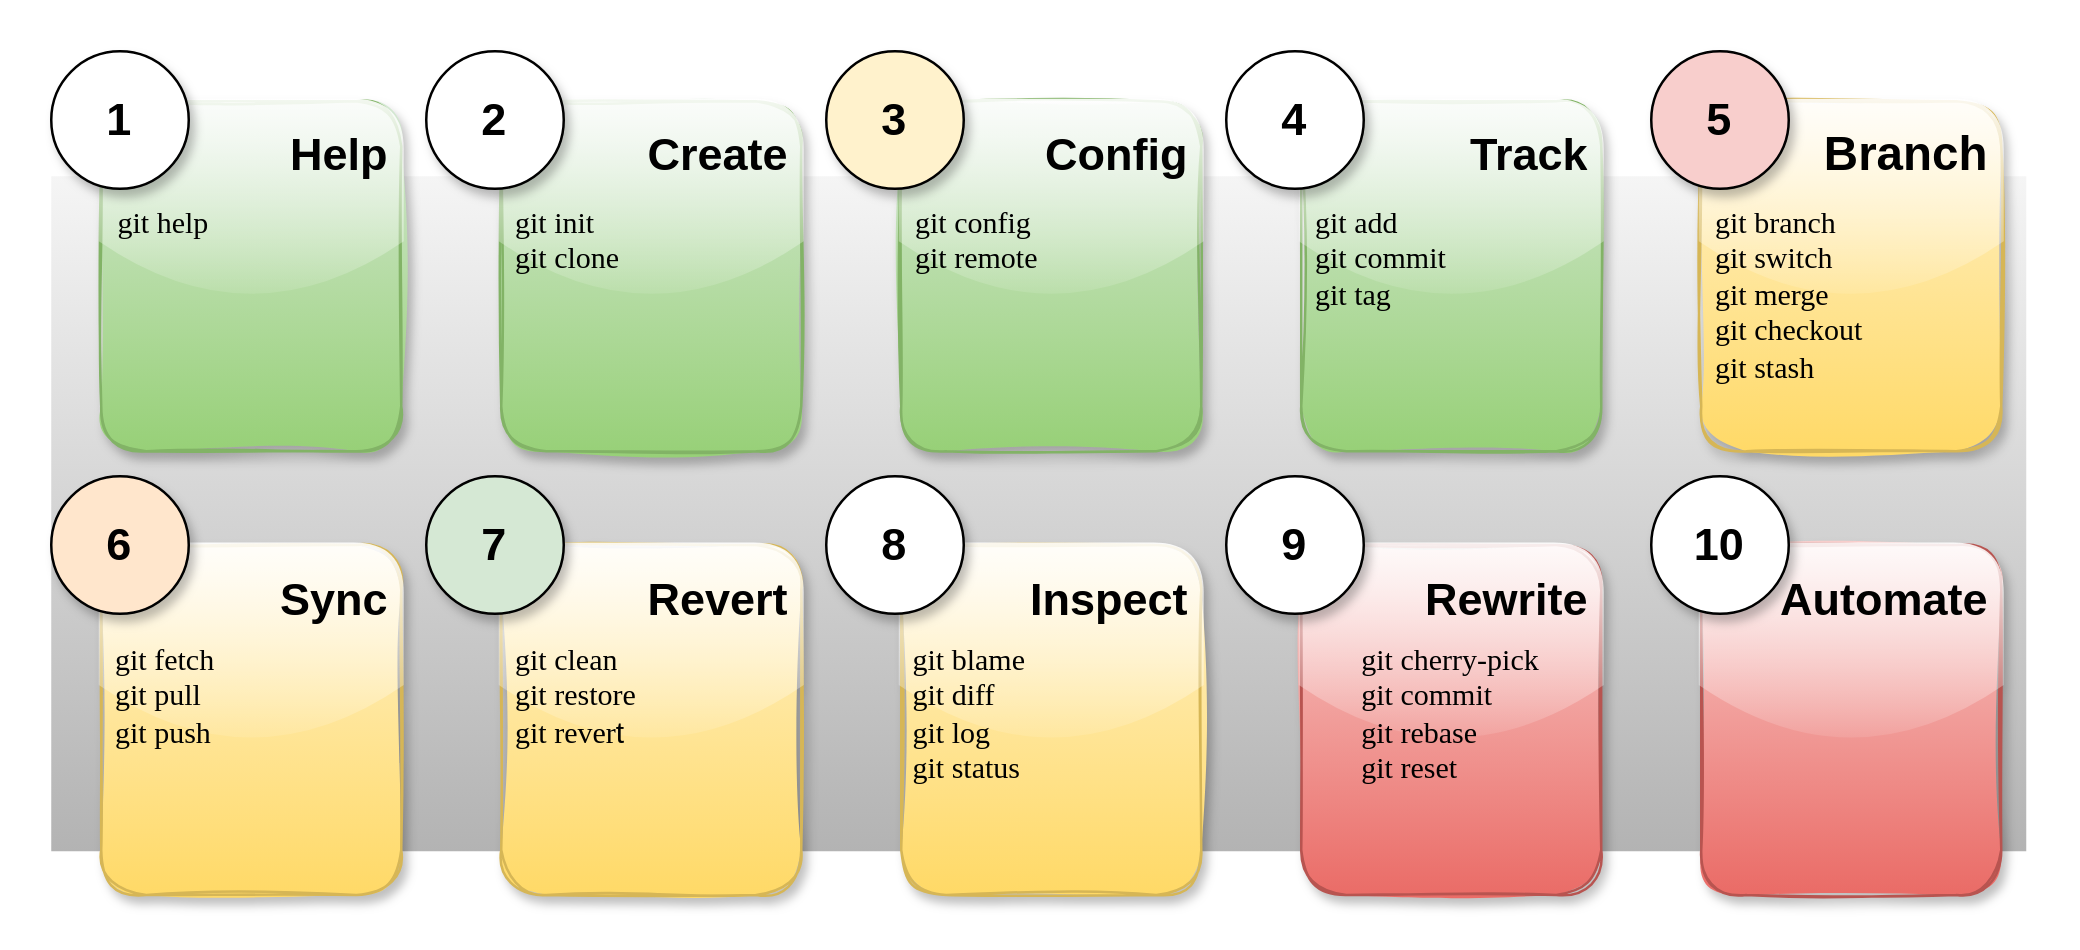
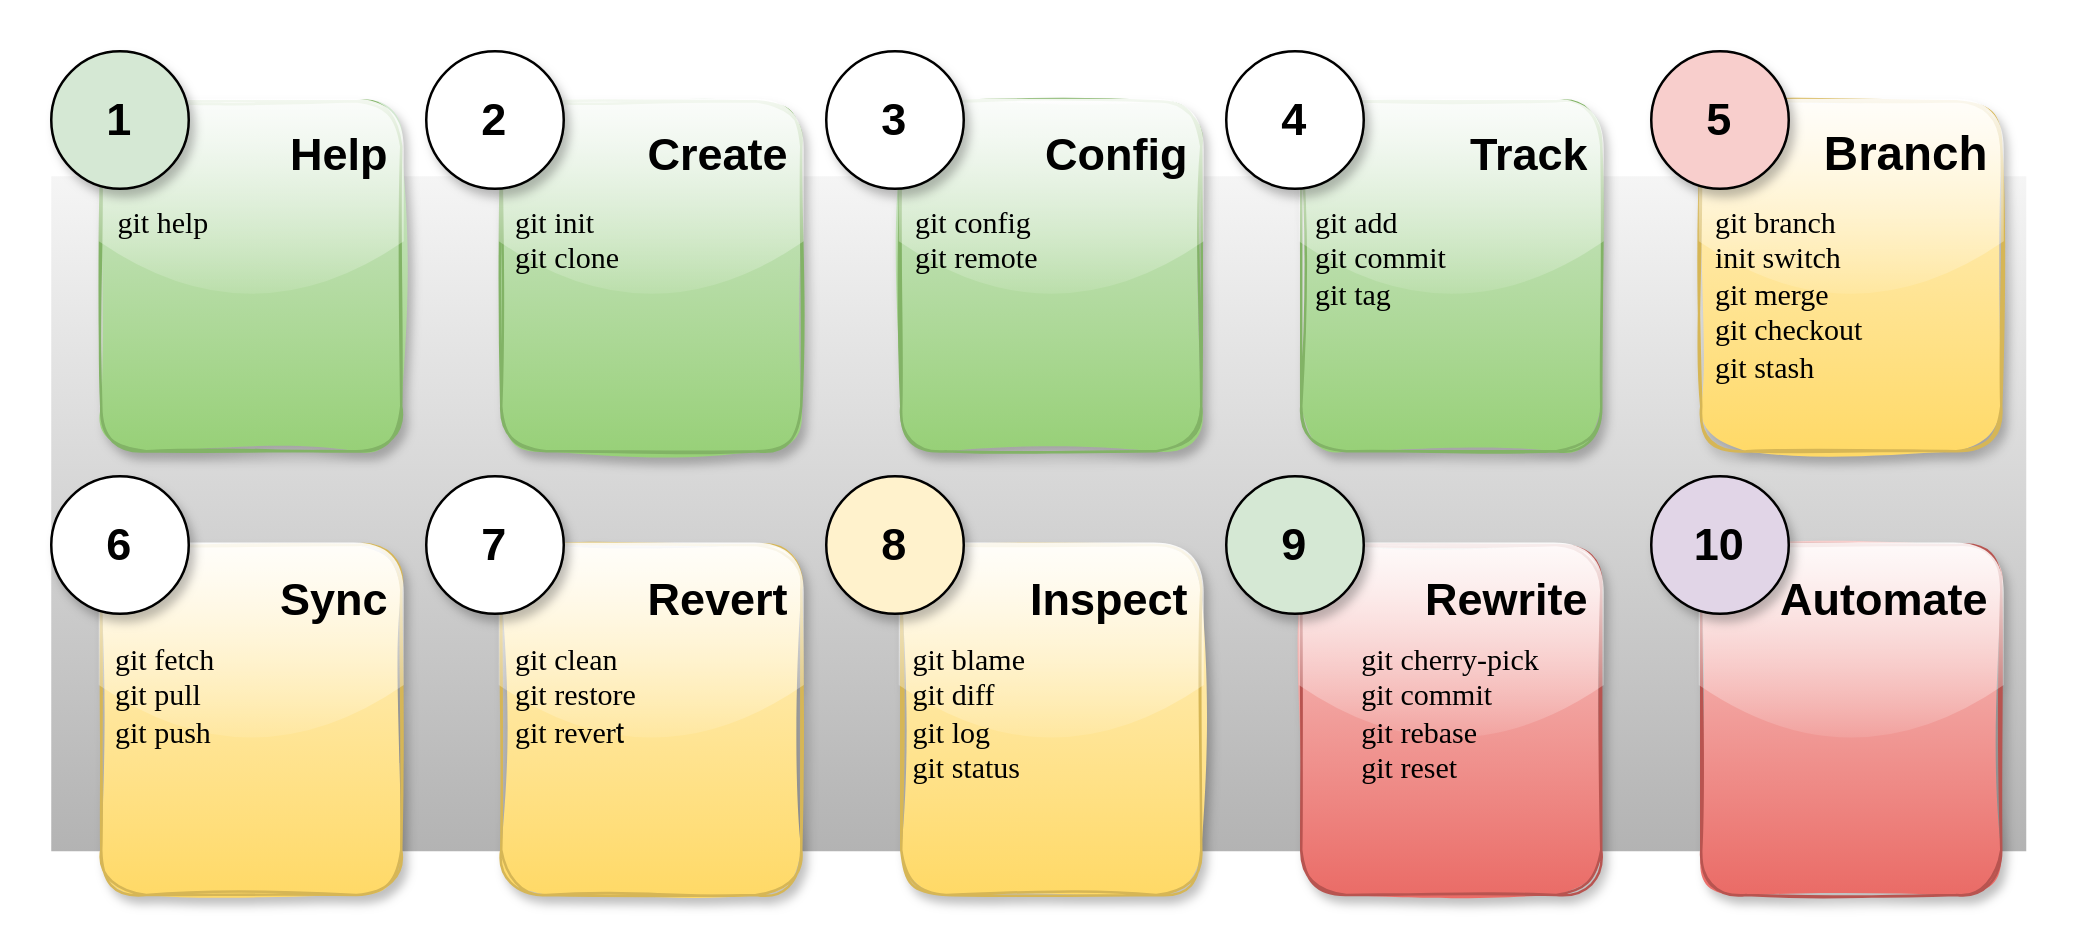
(120, 120) -> (120, 120)
(895, 120) -> (895, 120)
(1809, 296) -> (1809, 296)
(120, 545) -> (120, 545)
(495, 545) -> (495, 545)
(895, 545) -> (895, 545)
(1295, 545) -> (1295, 545)
(1720, 545) -> (1720, 545)
